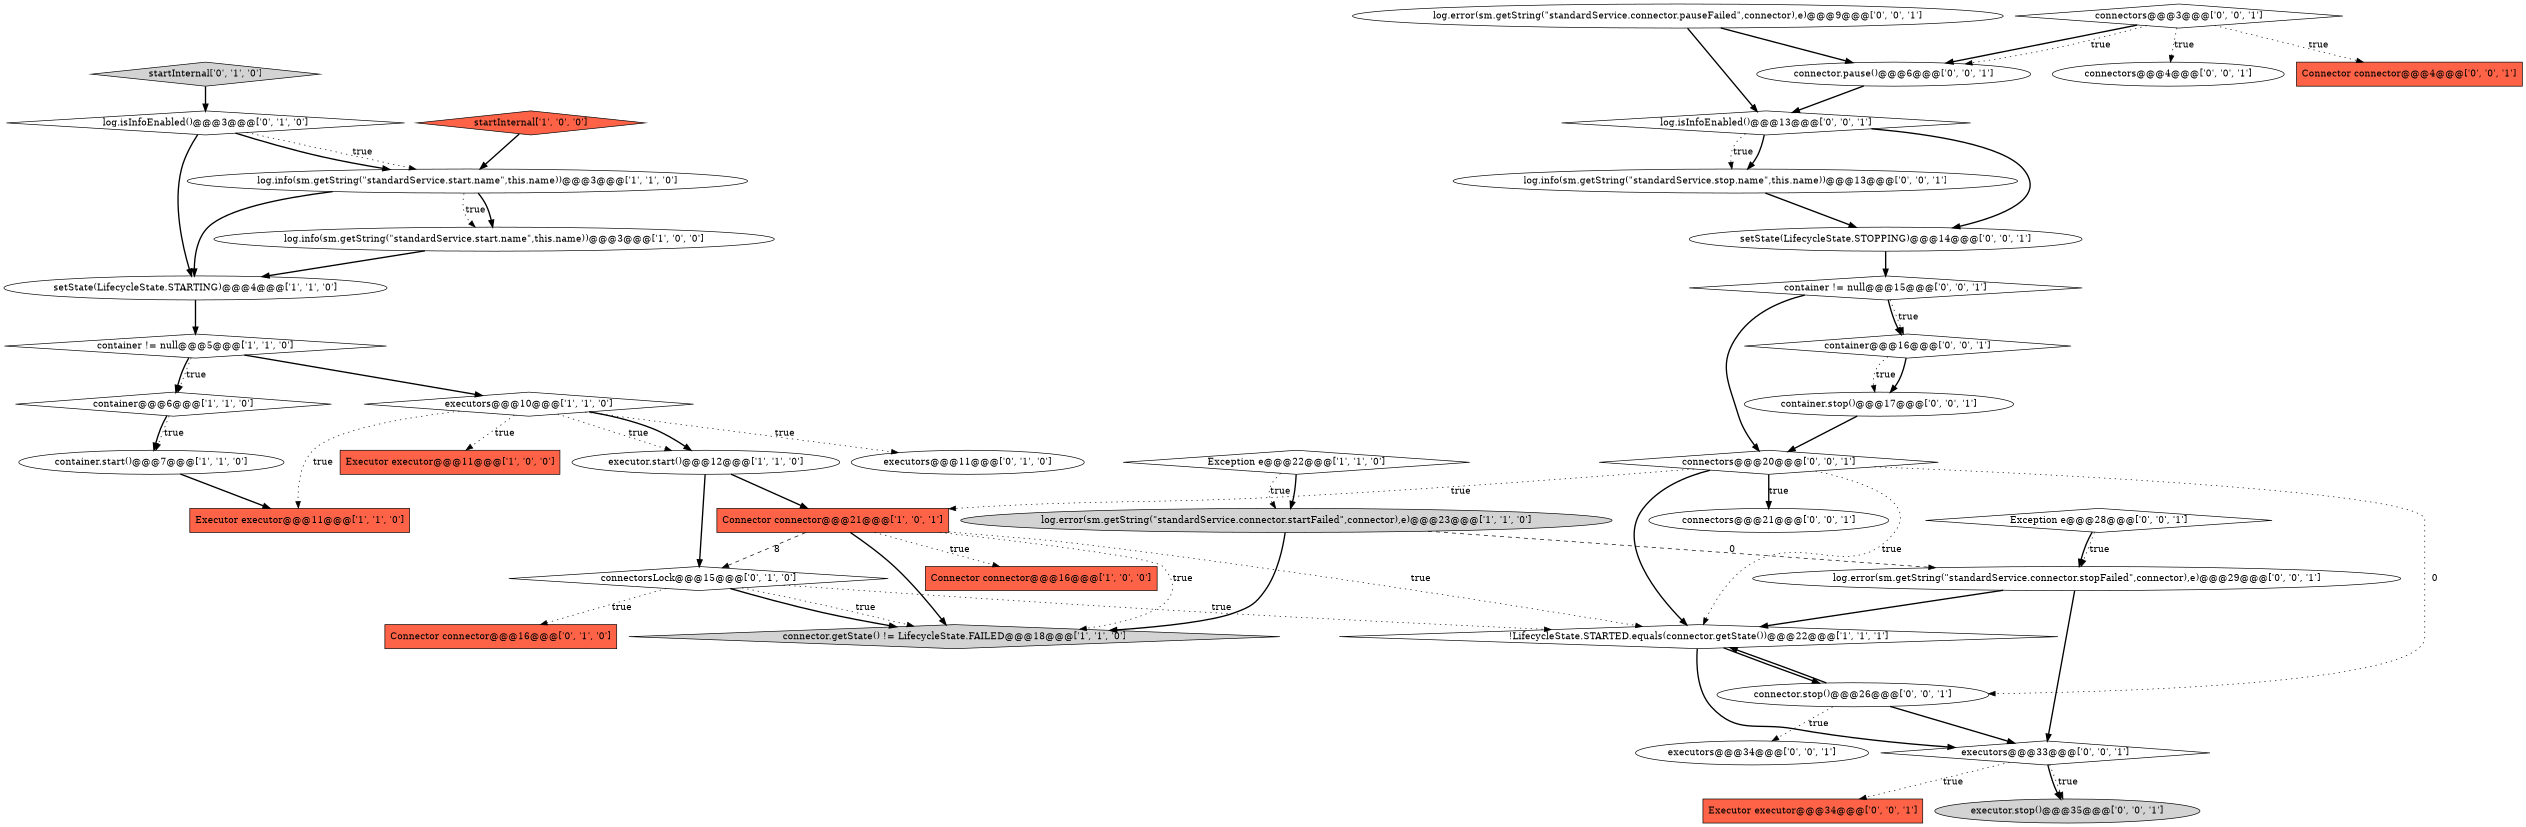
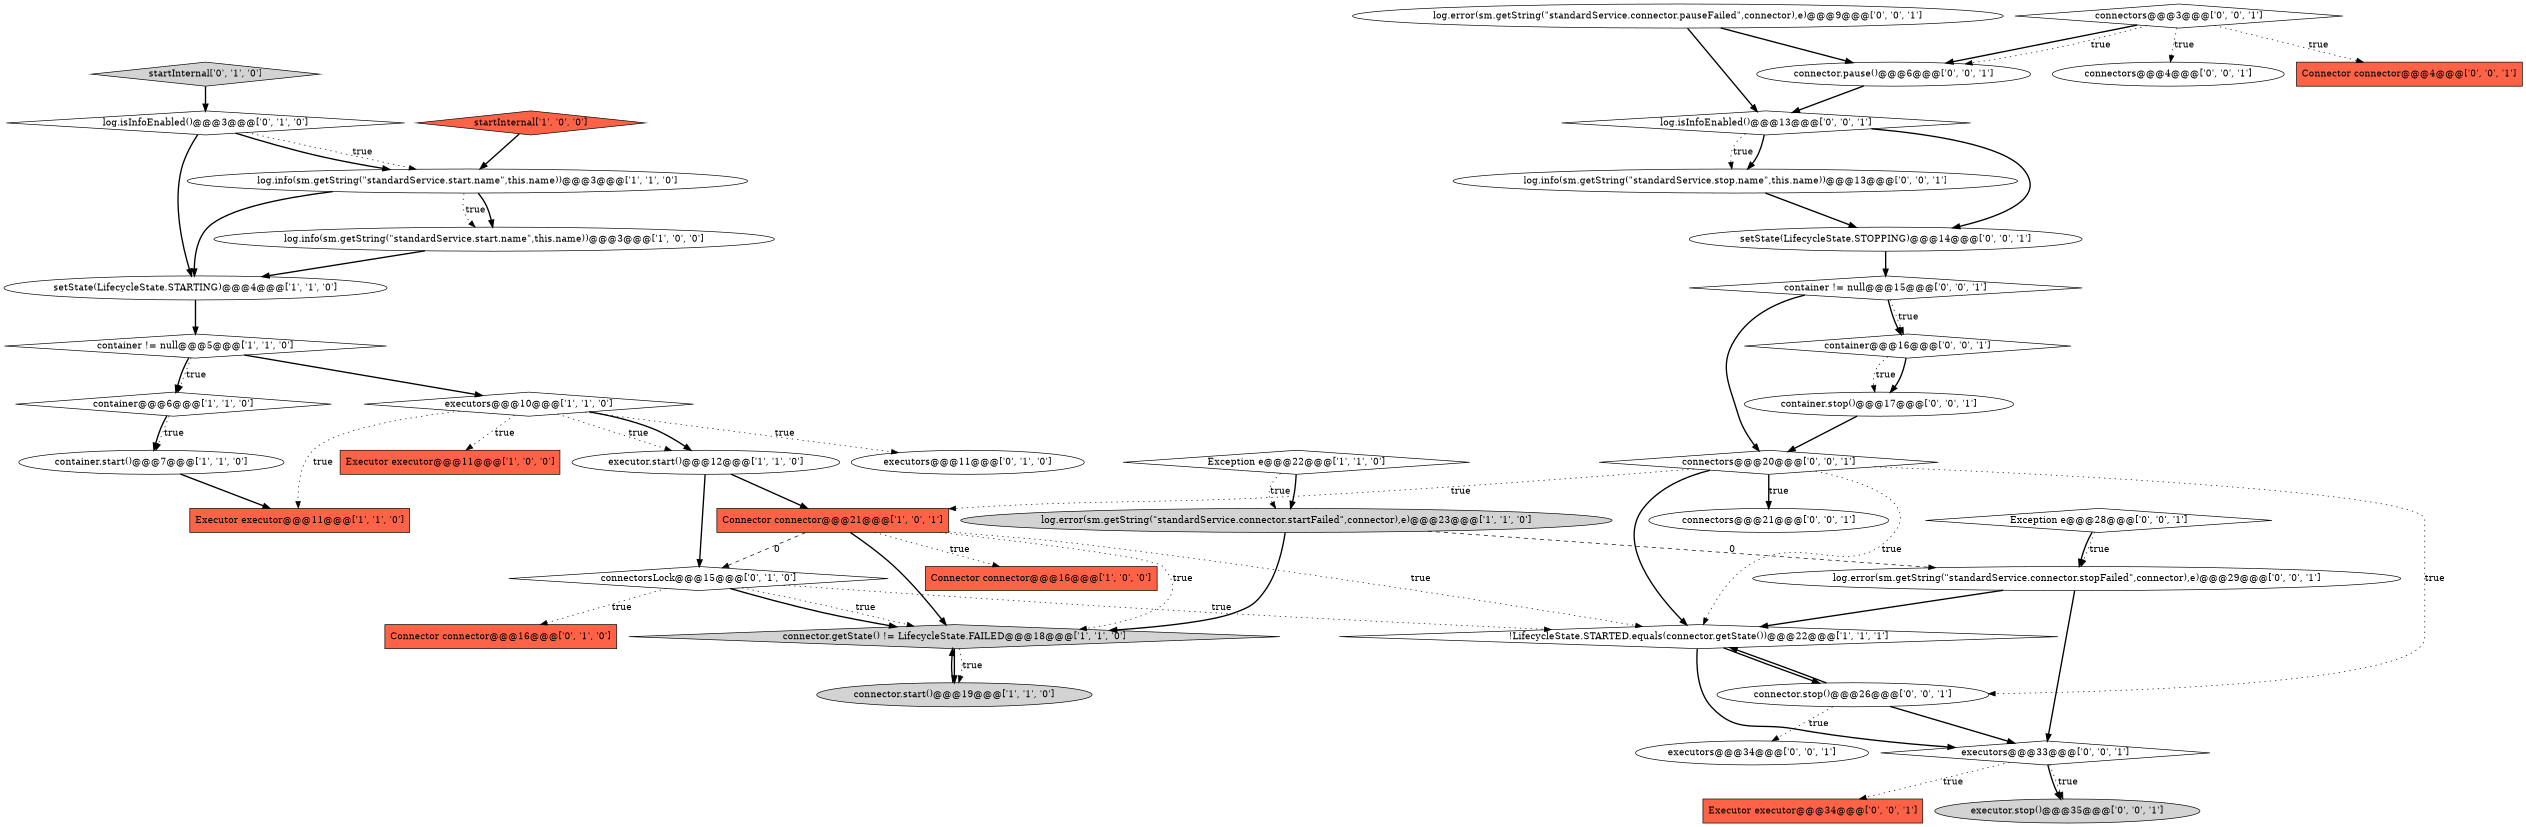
(777, 549) -> (777, 549)
(2435, 579) -> (2435, 579)
none -> (954, 695)
